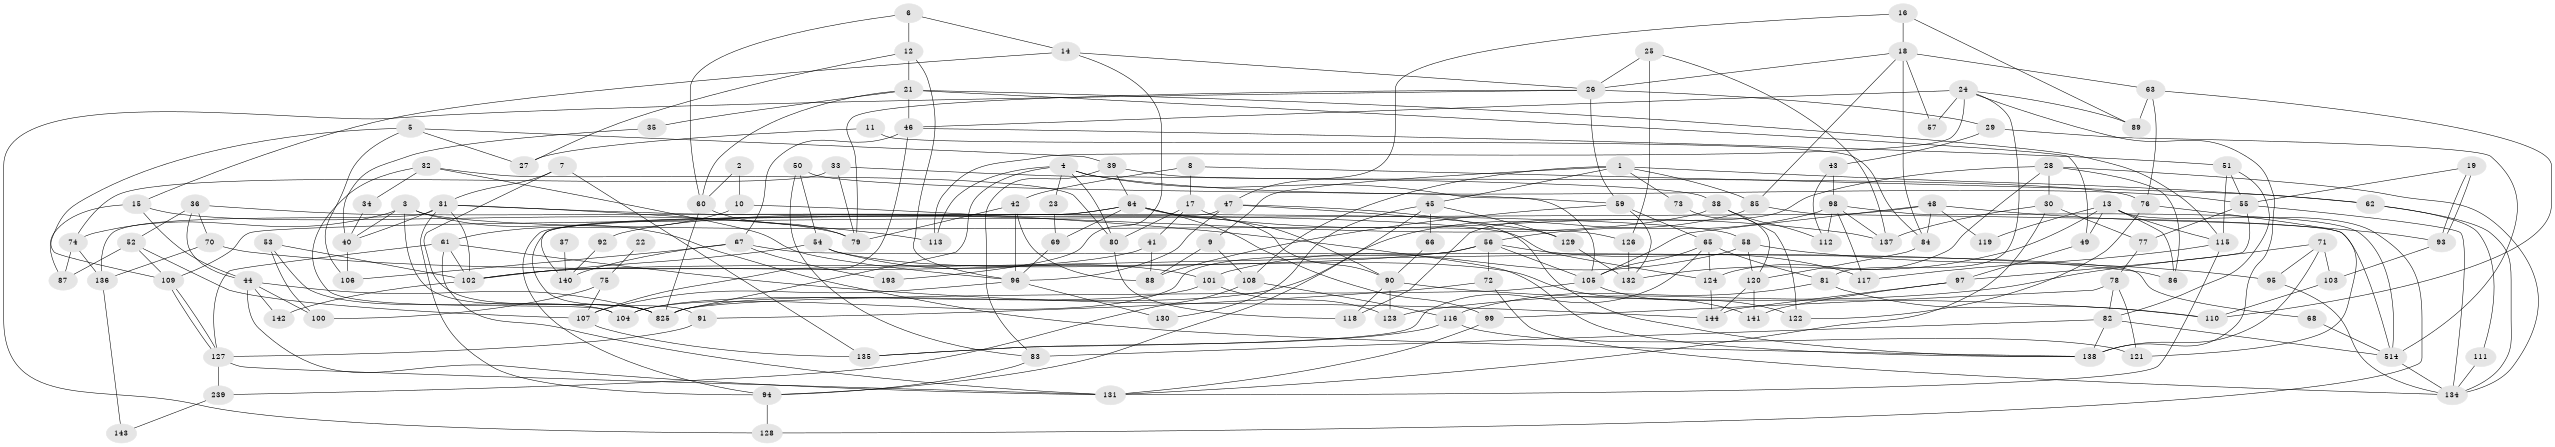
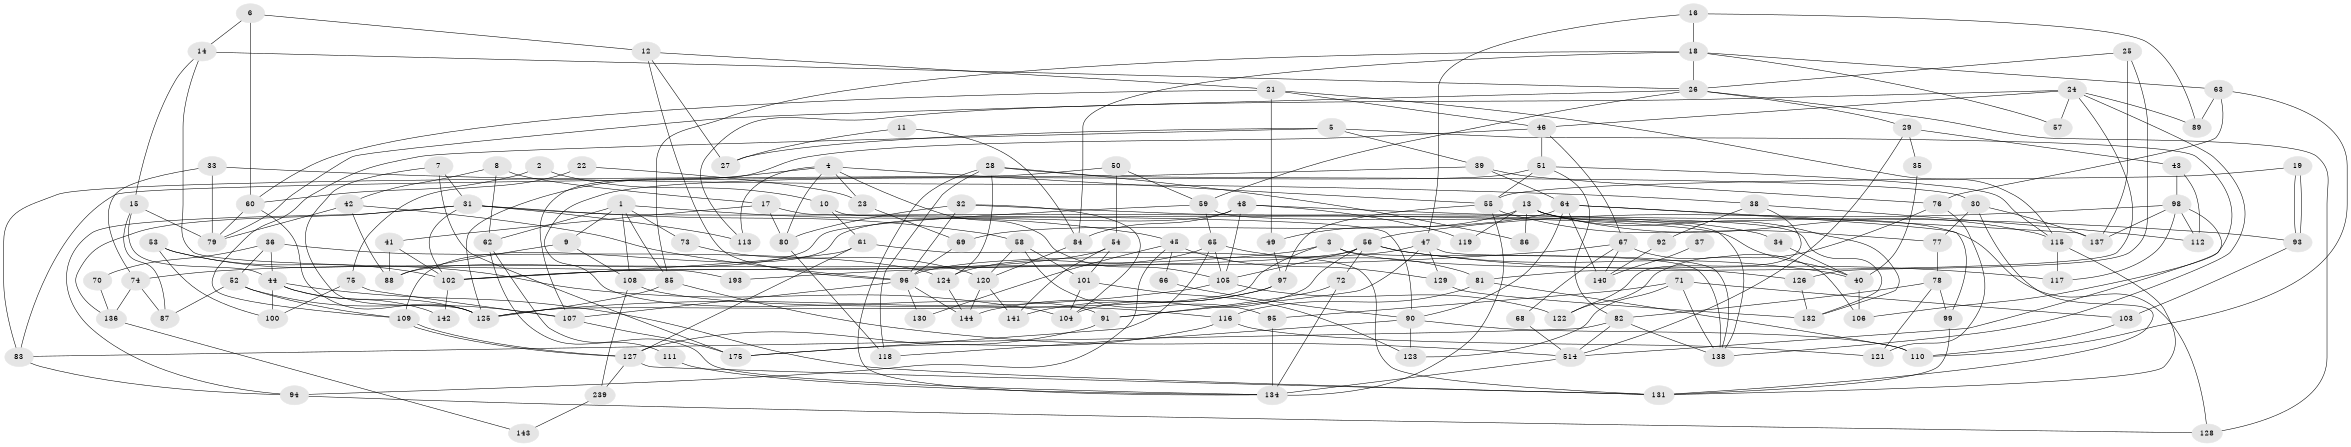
(780, 107) -> (1912, 147)
none -> (686, 174)
none -> (583, 201)
(377, 223) -> (1602, 262)
(538, 235) -> none
(1192, 262) -> none
(922, 294) -> (925, 294)
(663, 319) -> (484, 319)
(864, 357) -> (736, 357)
